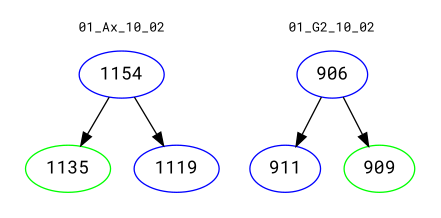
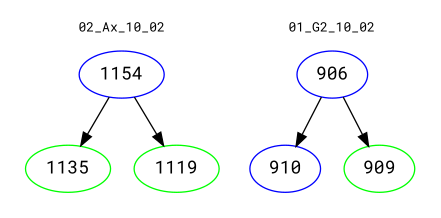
(122, 28) -> (122, 28)
(177, 169) -> (177, 169)
(285, 169) -> (285, 169)
